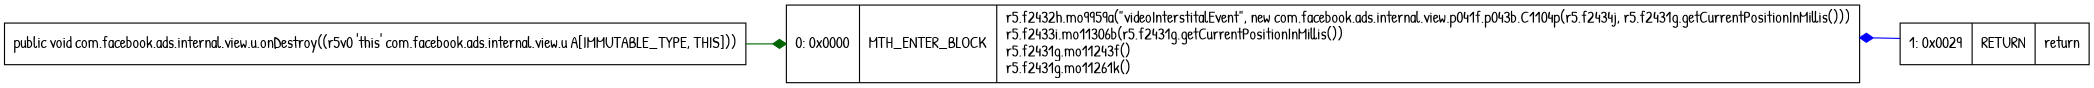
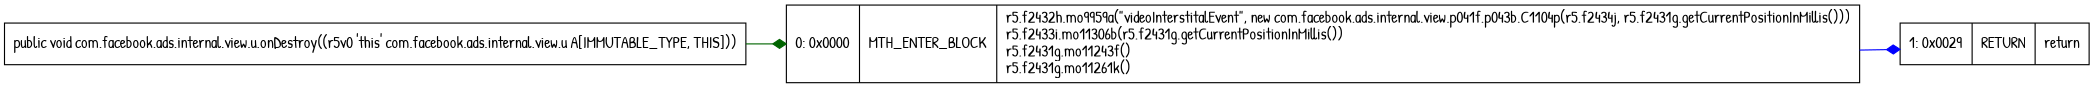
(1887, 38) -> (1873, 50)
